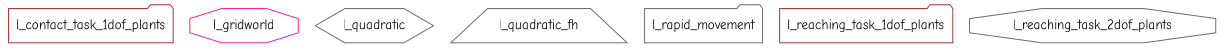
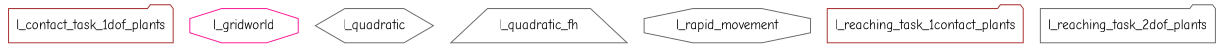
(704, 26) -> (727, 26)
(866, 26) -> (925, 26)
(1093, 26) -> (1128, 26)
